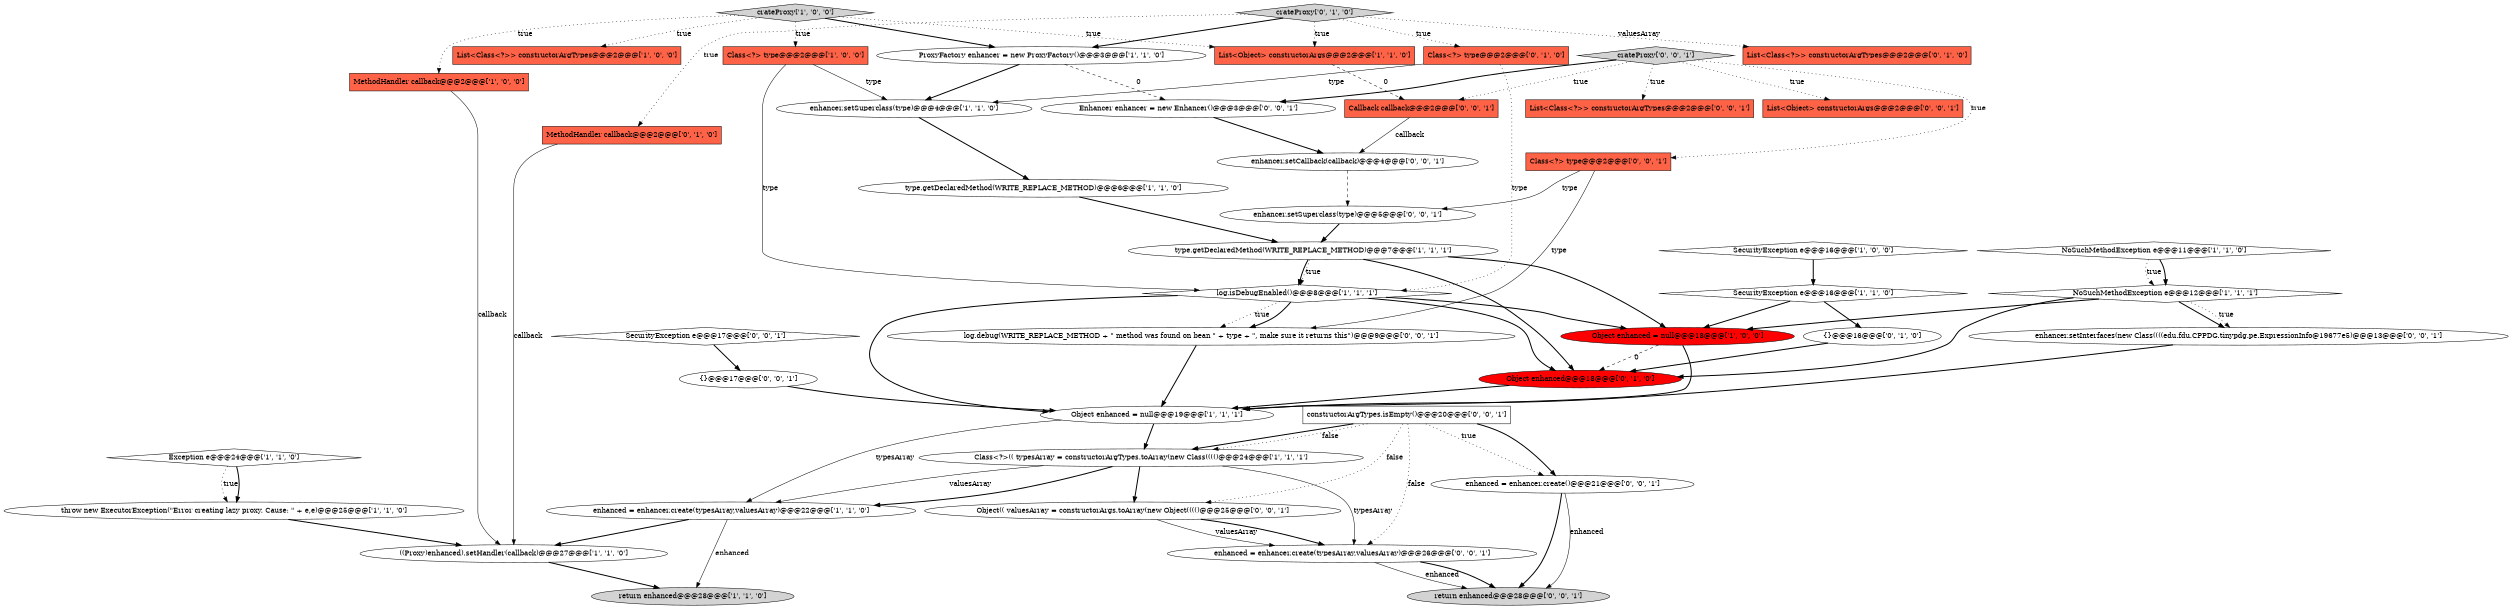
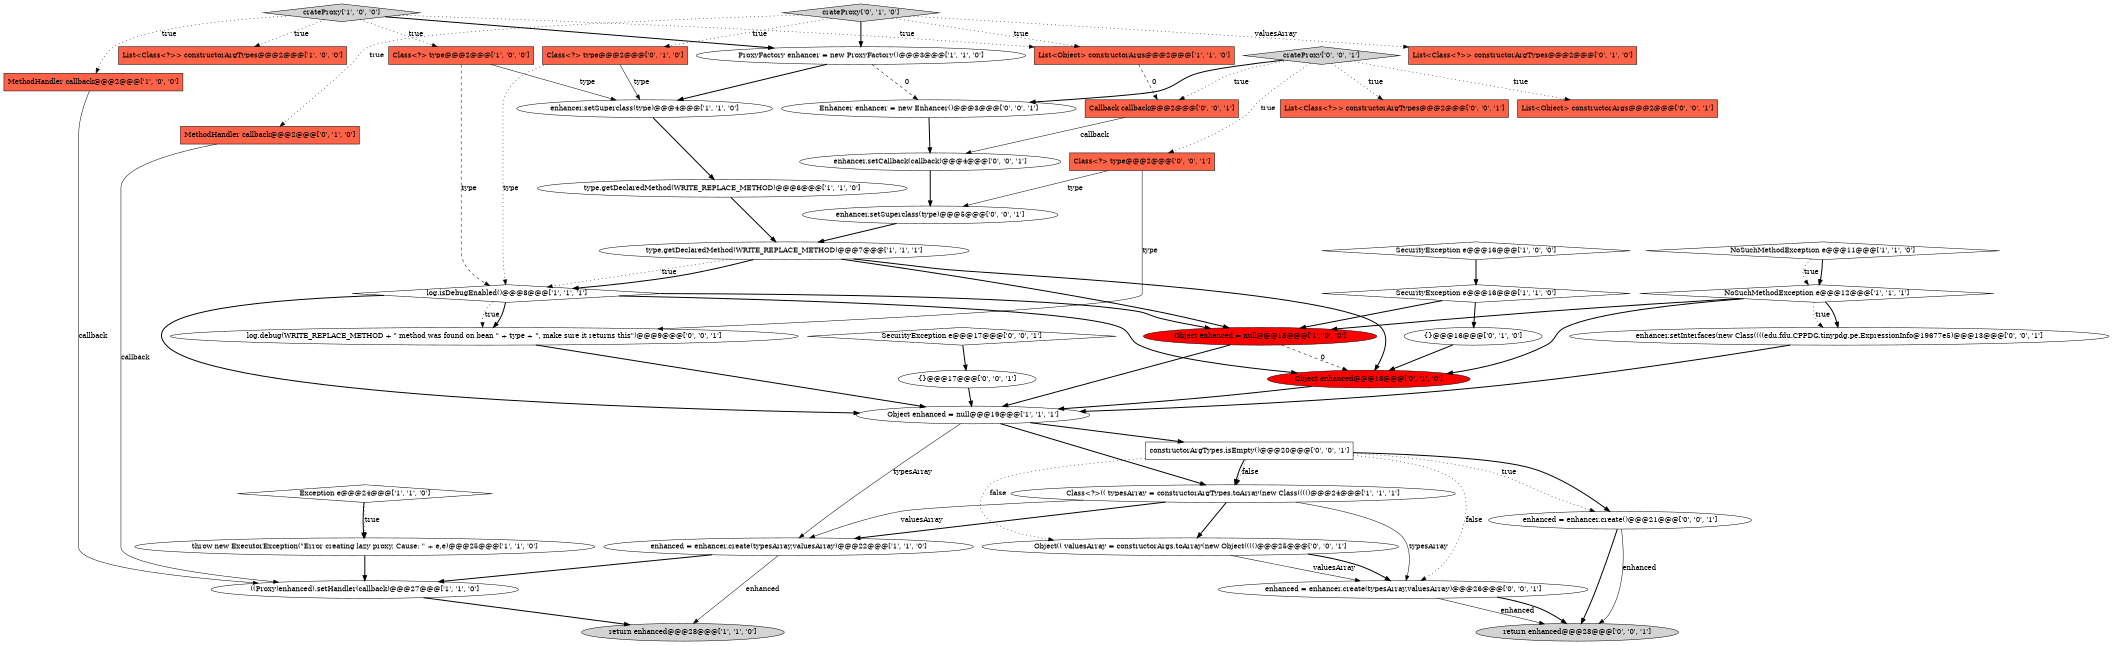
(1348, 186) -> (930, 186)
(880, 273) -> (461, 179)
none -> (1104, 432)
